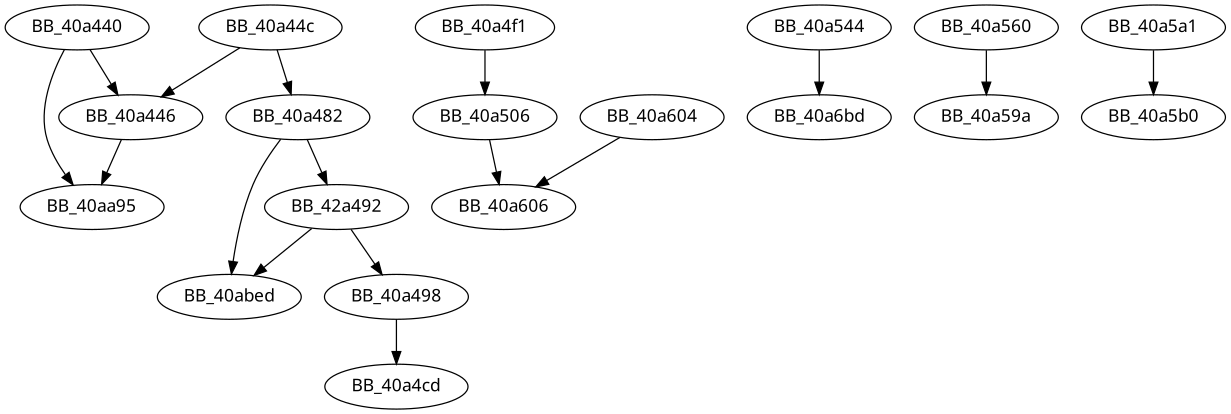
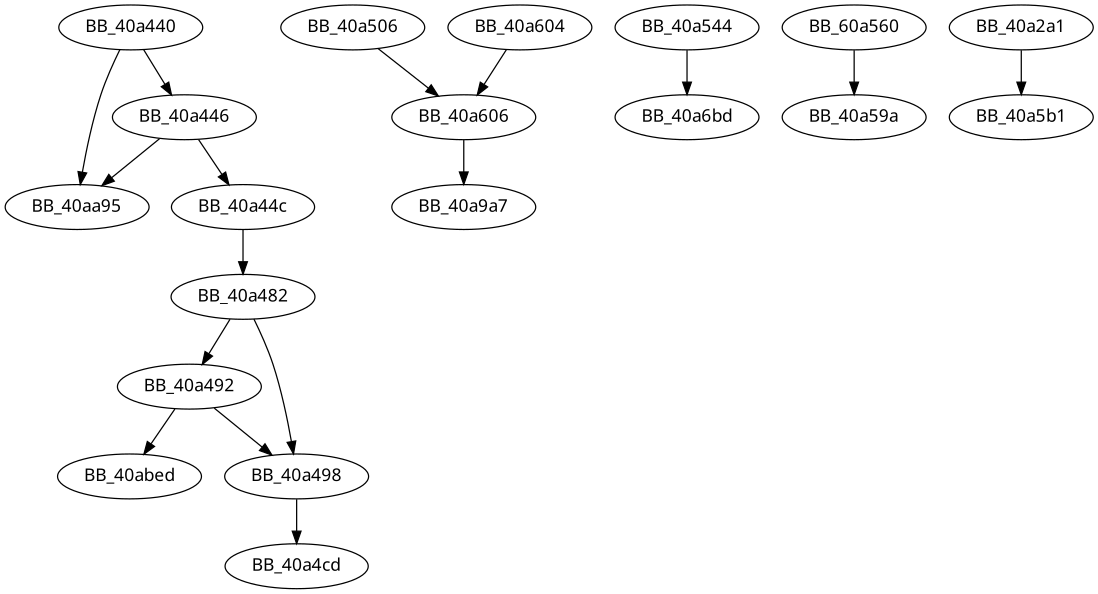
(485, 27) -> none
(986, 27) -> (854, 27)
(1153, 27) -> (1021, 27)
(206, 69) -> (210, 157)
(1153, 117) -> (1021, 117)
(248, 197) -> (277, 379)
(337, 207) -> (189, 387)
none -> (464, 207)
